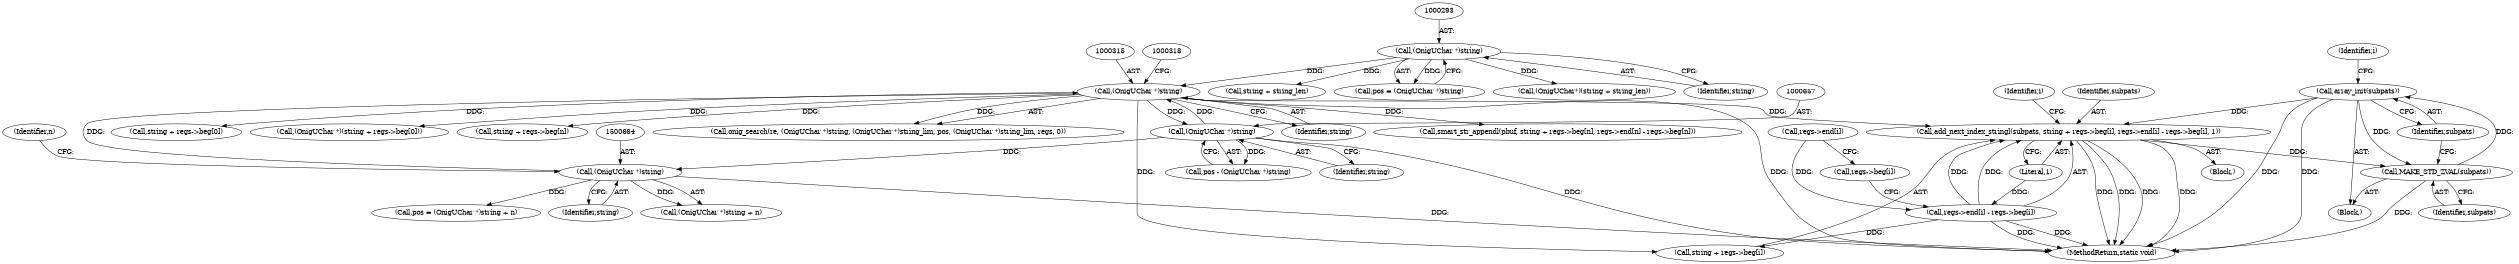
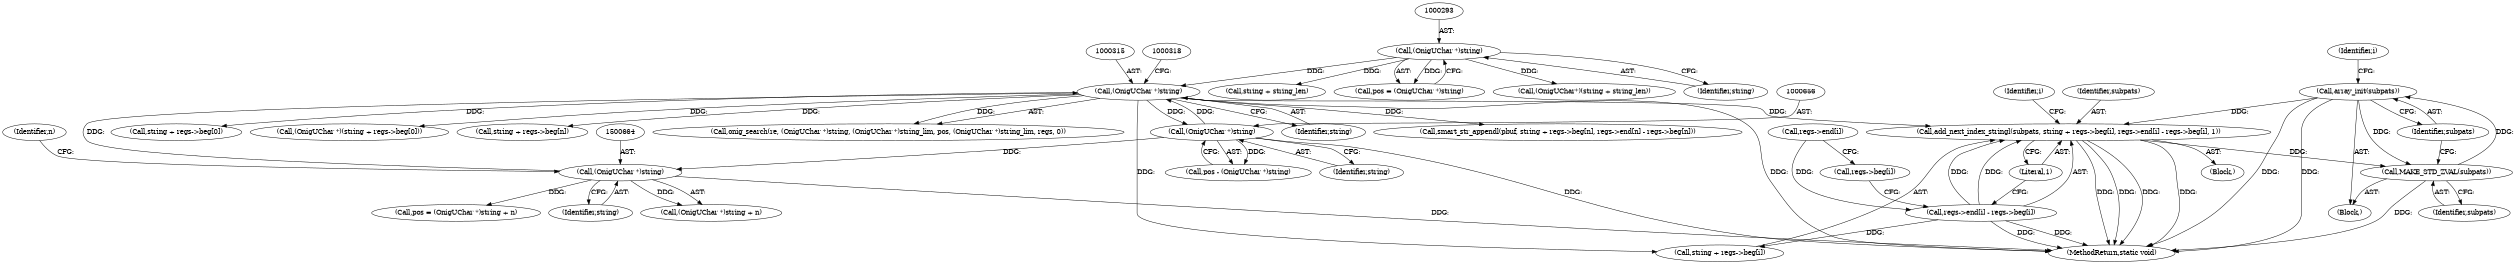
(1801, 92) -> (1801, 92)
(2021, 193) -> (2021, 193)
